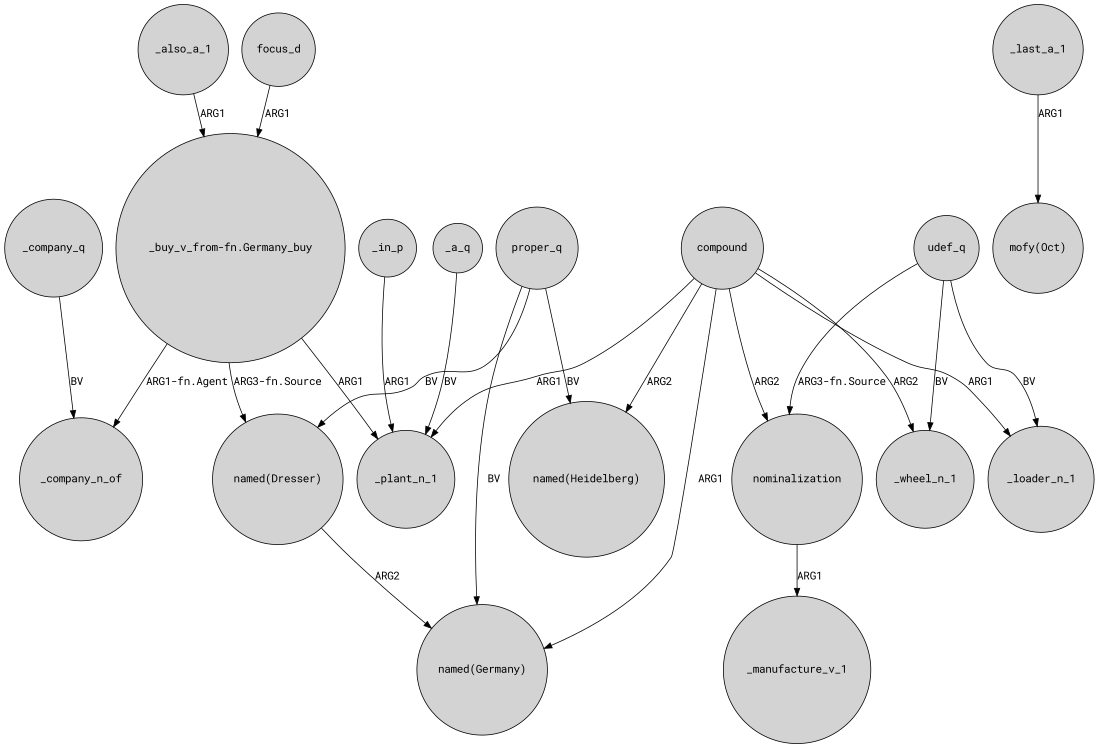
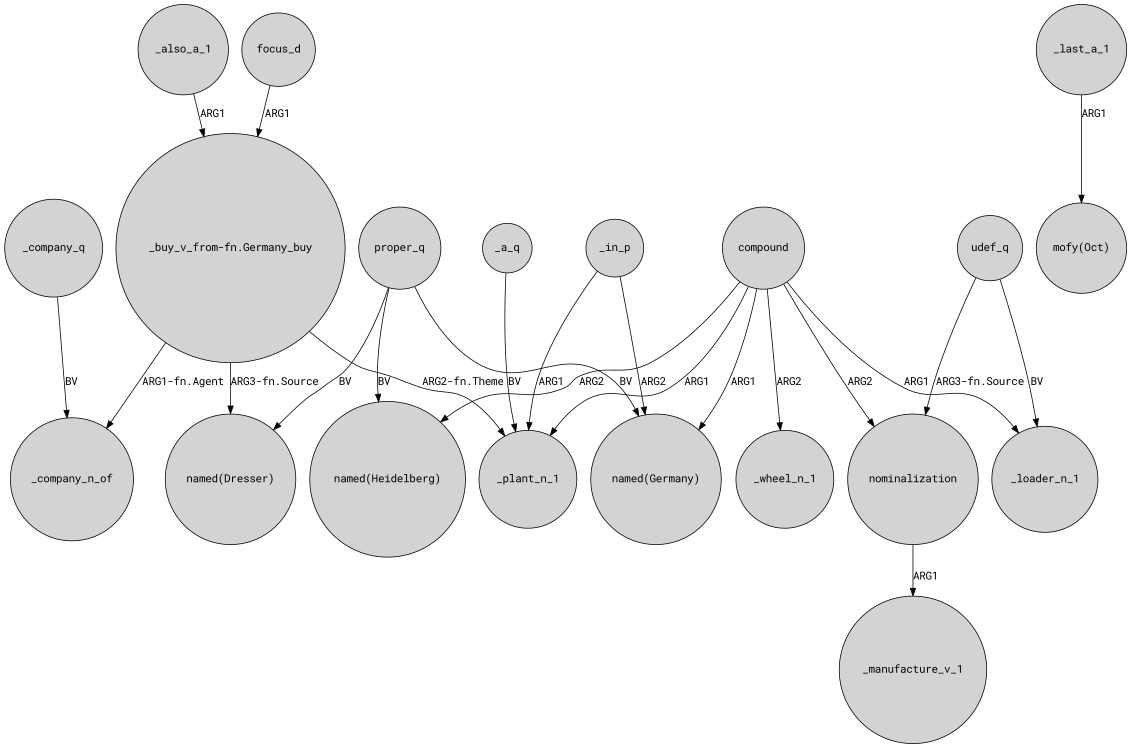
(937, 352) -> none
(351, 382) -> (463, 382)
(372, 577) -> (632, 342)
